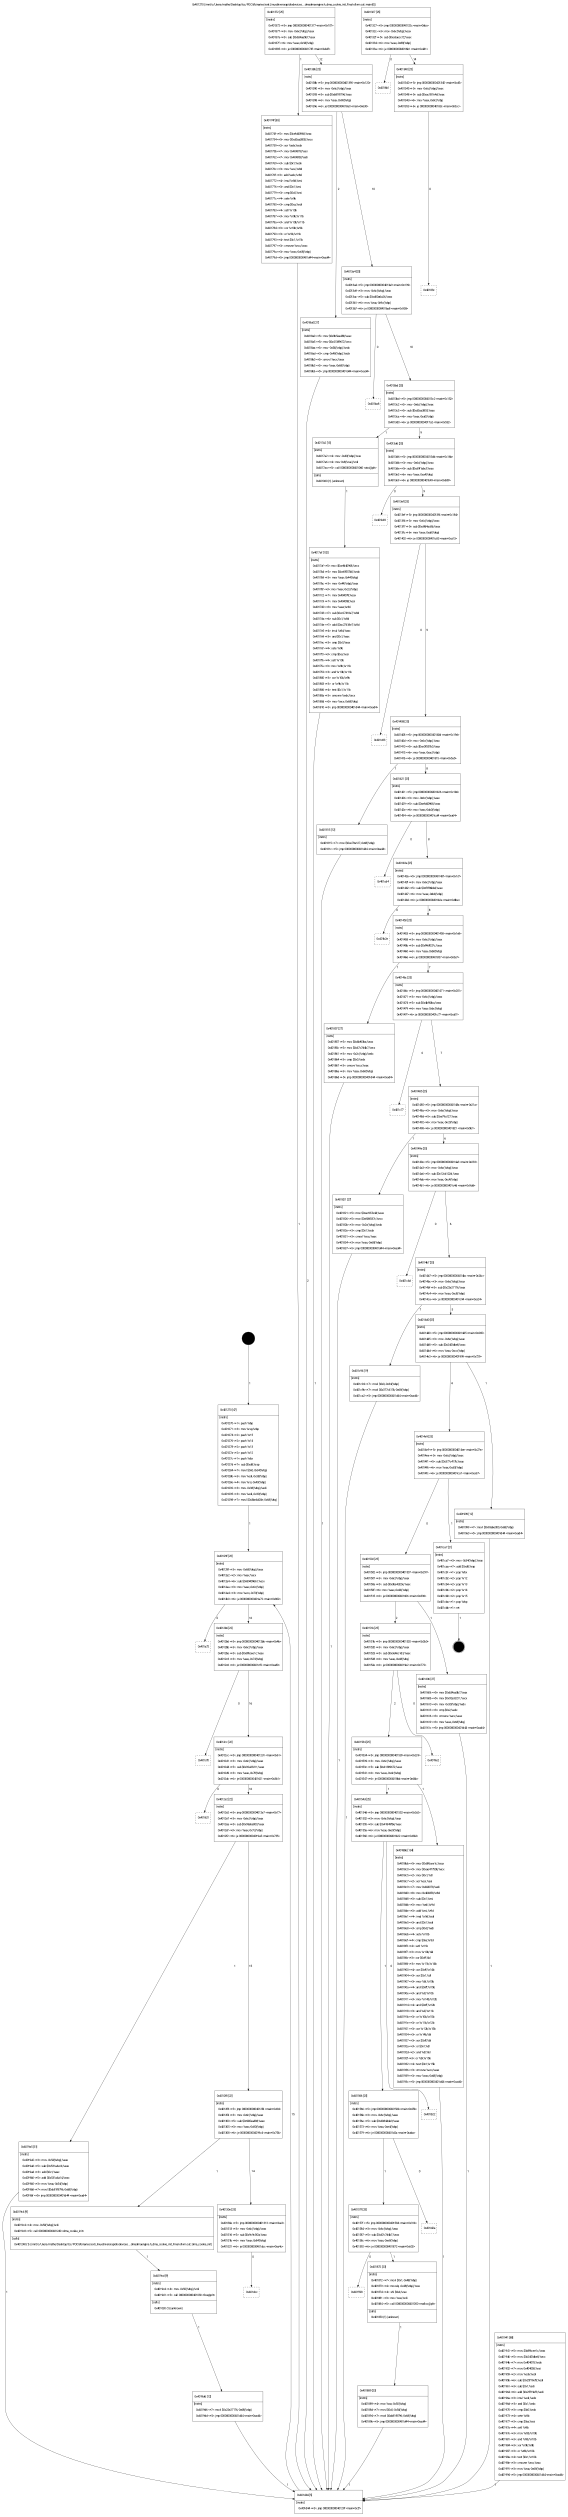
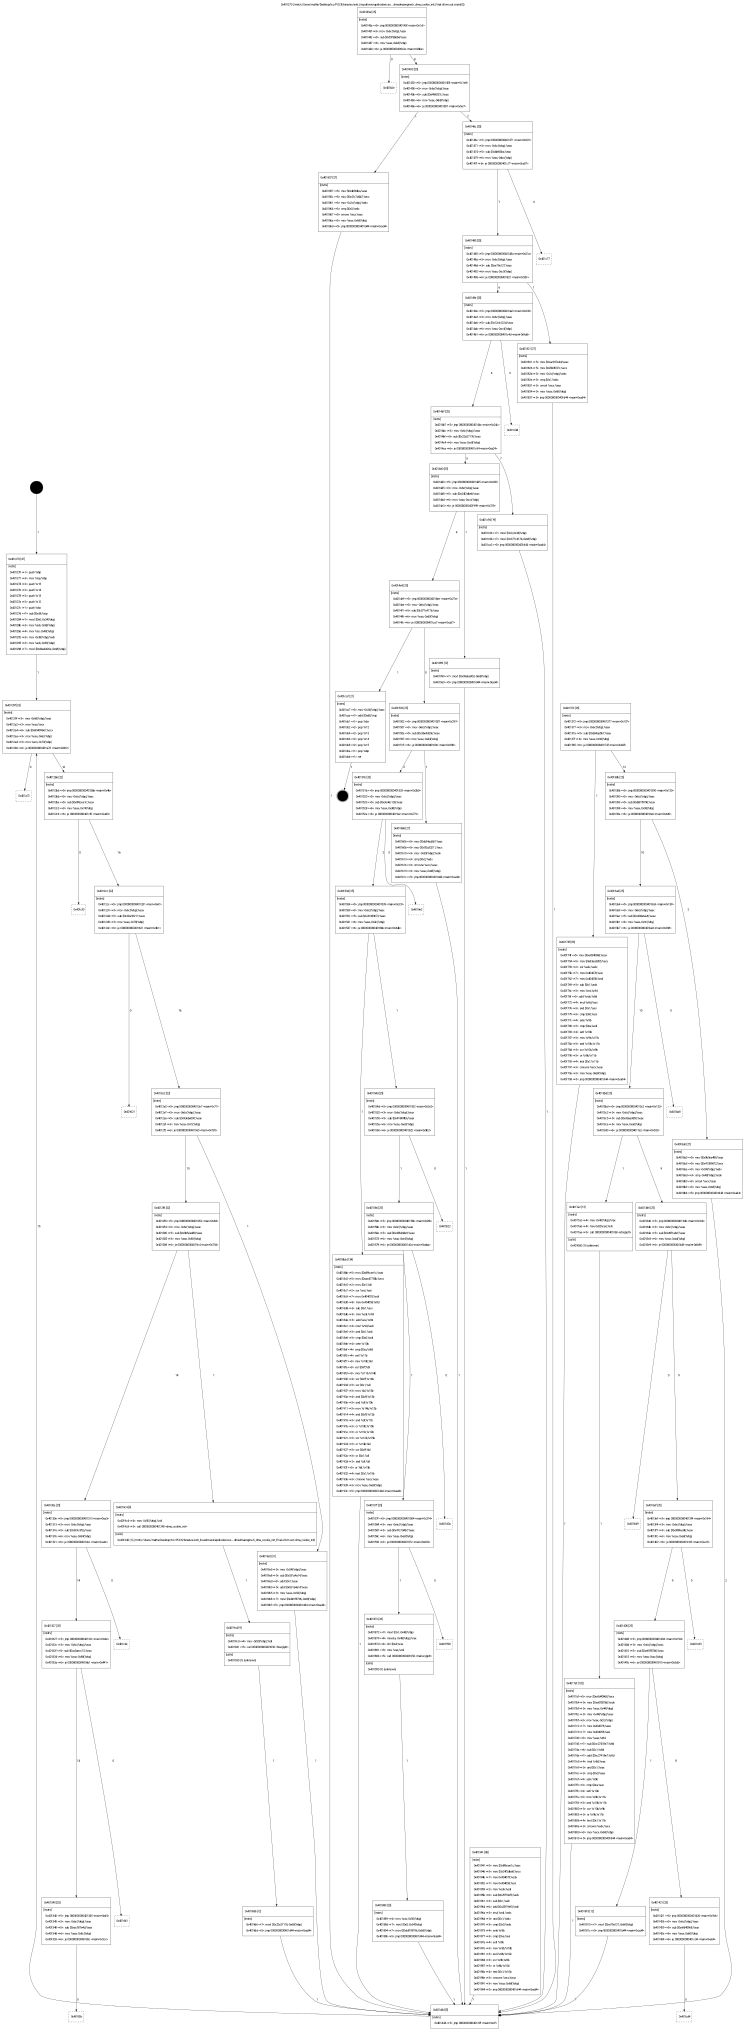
(427, 839) -> none
none -> (76, 1583)
